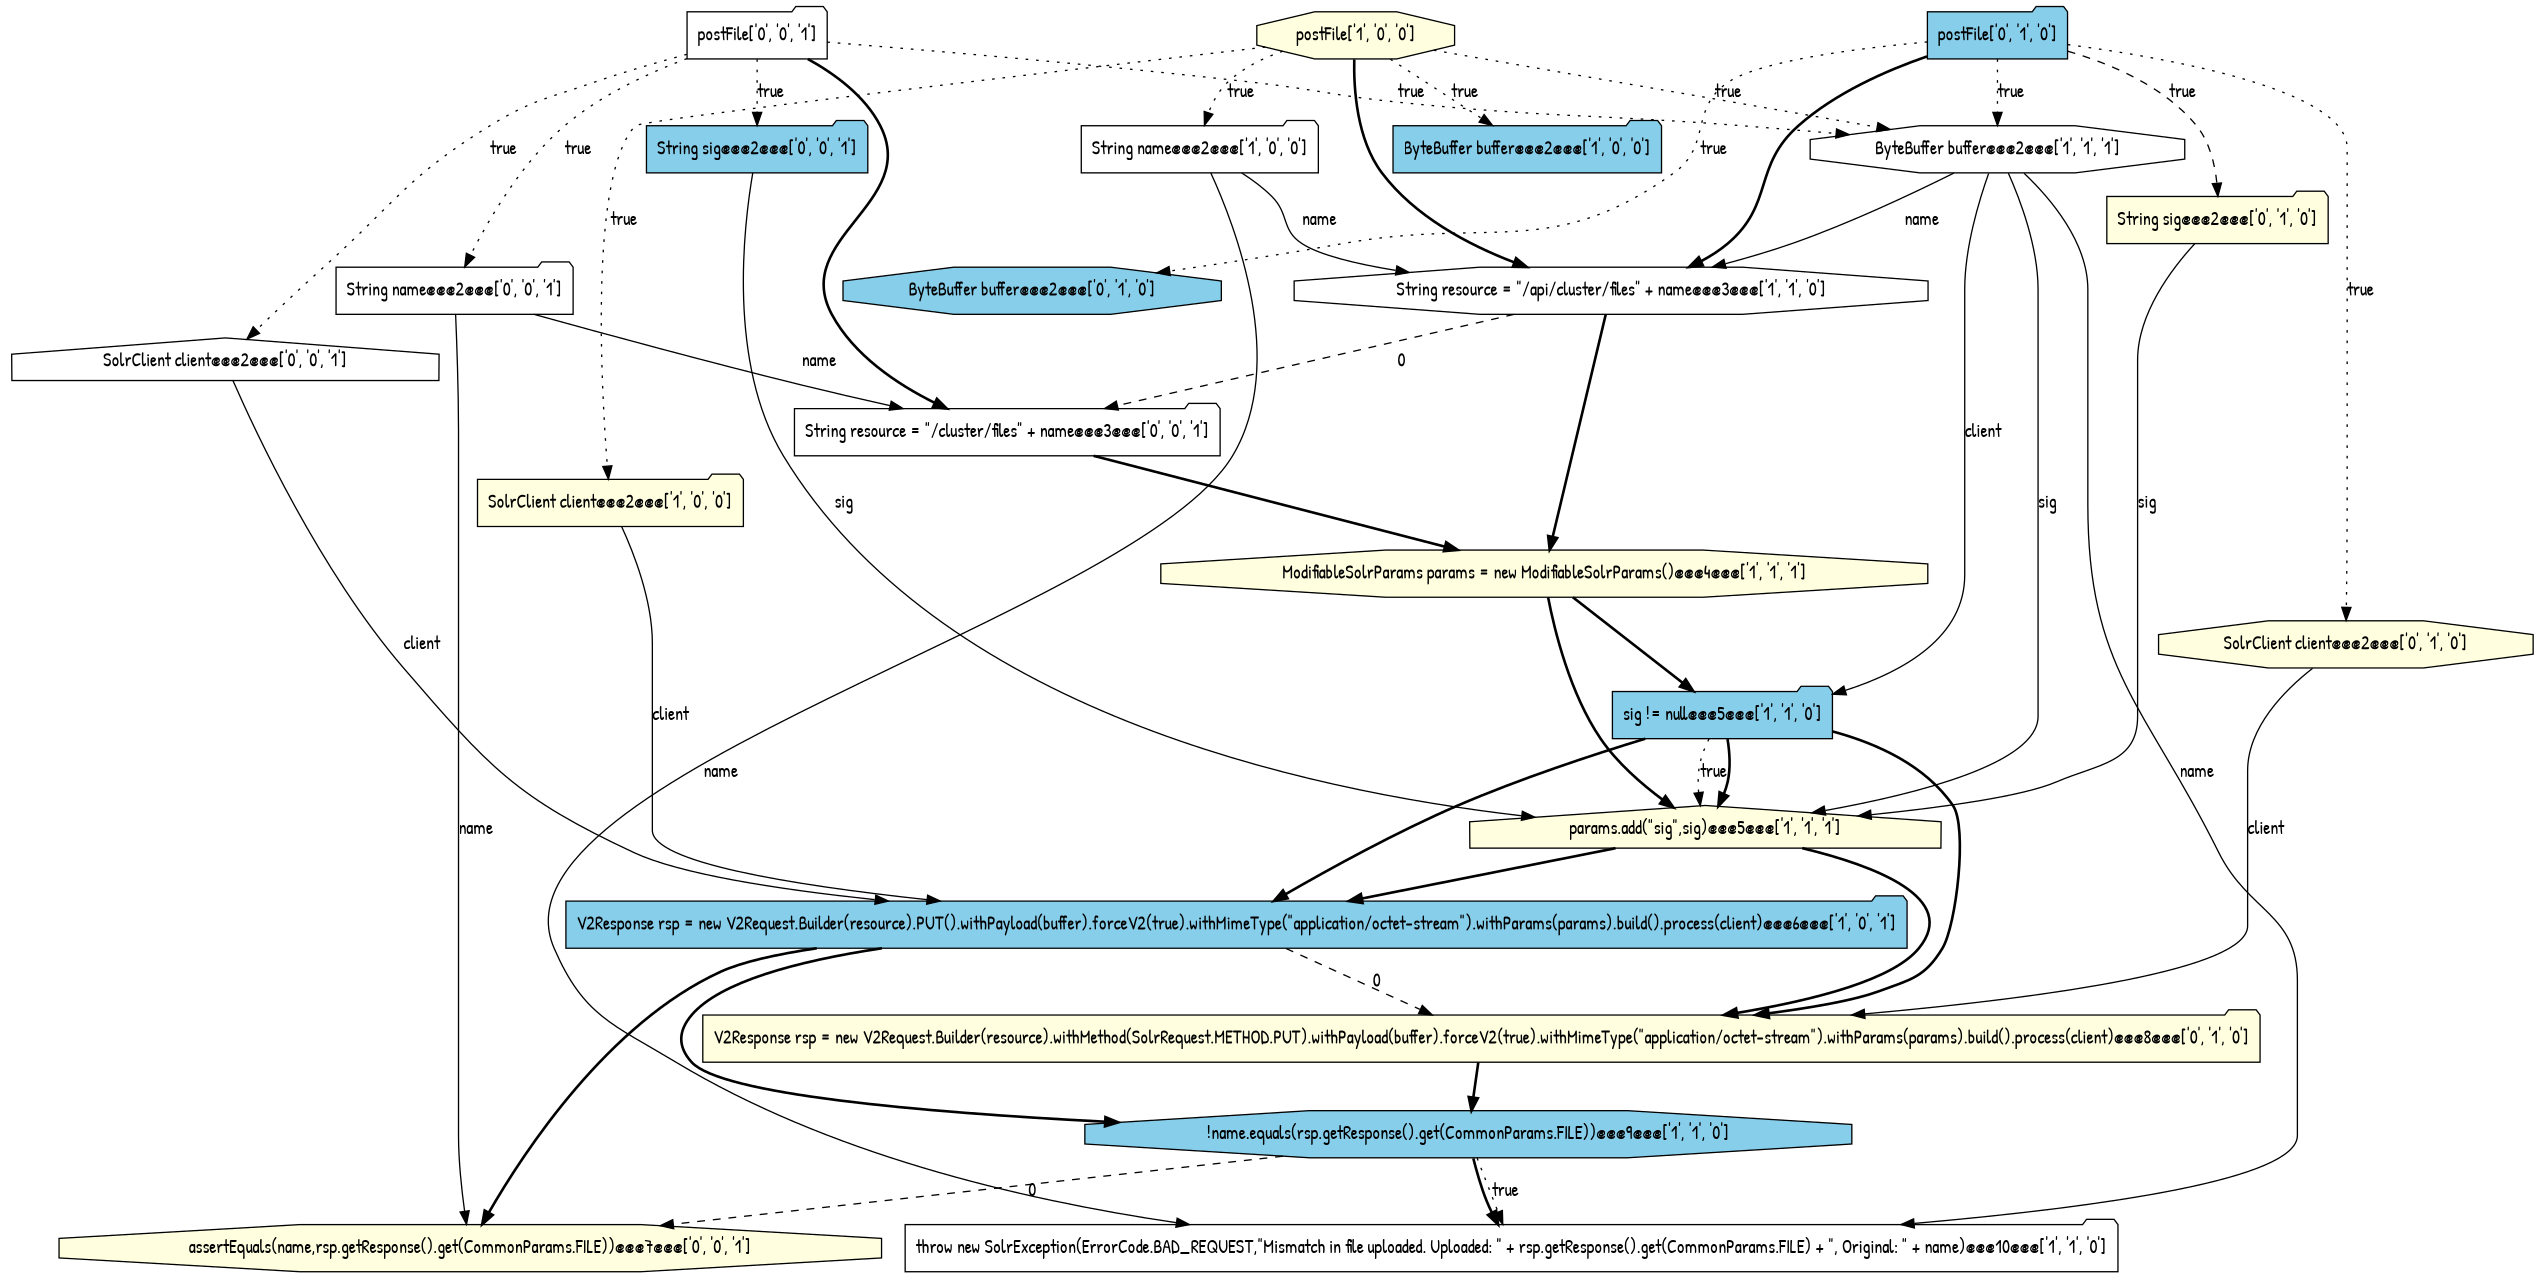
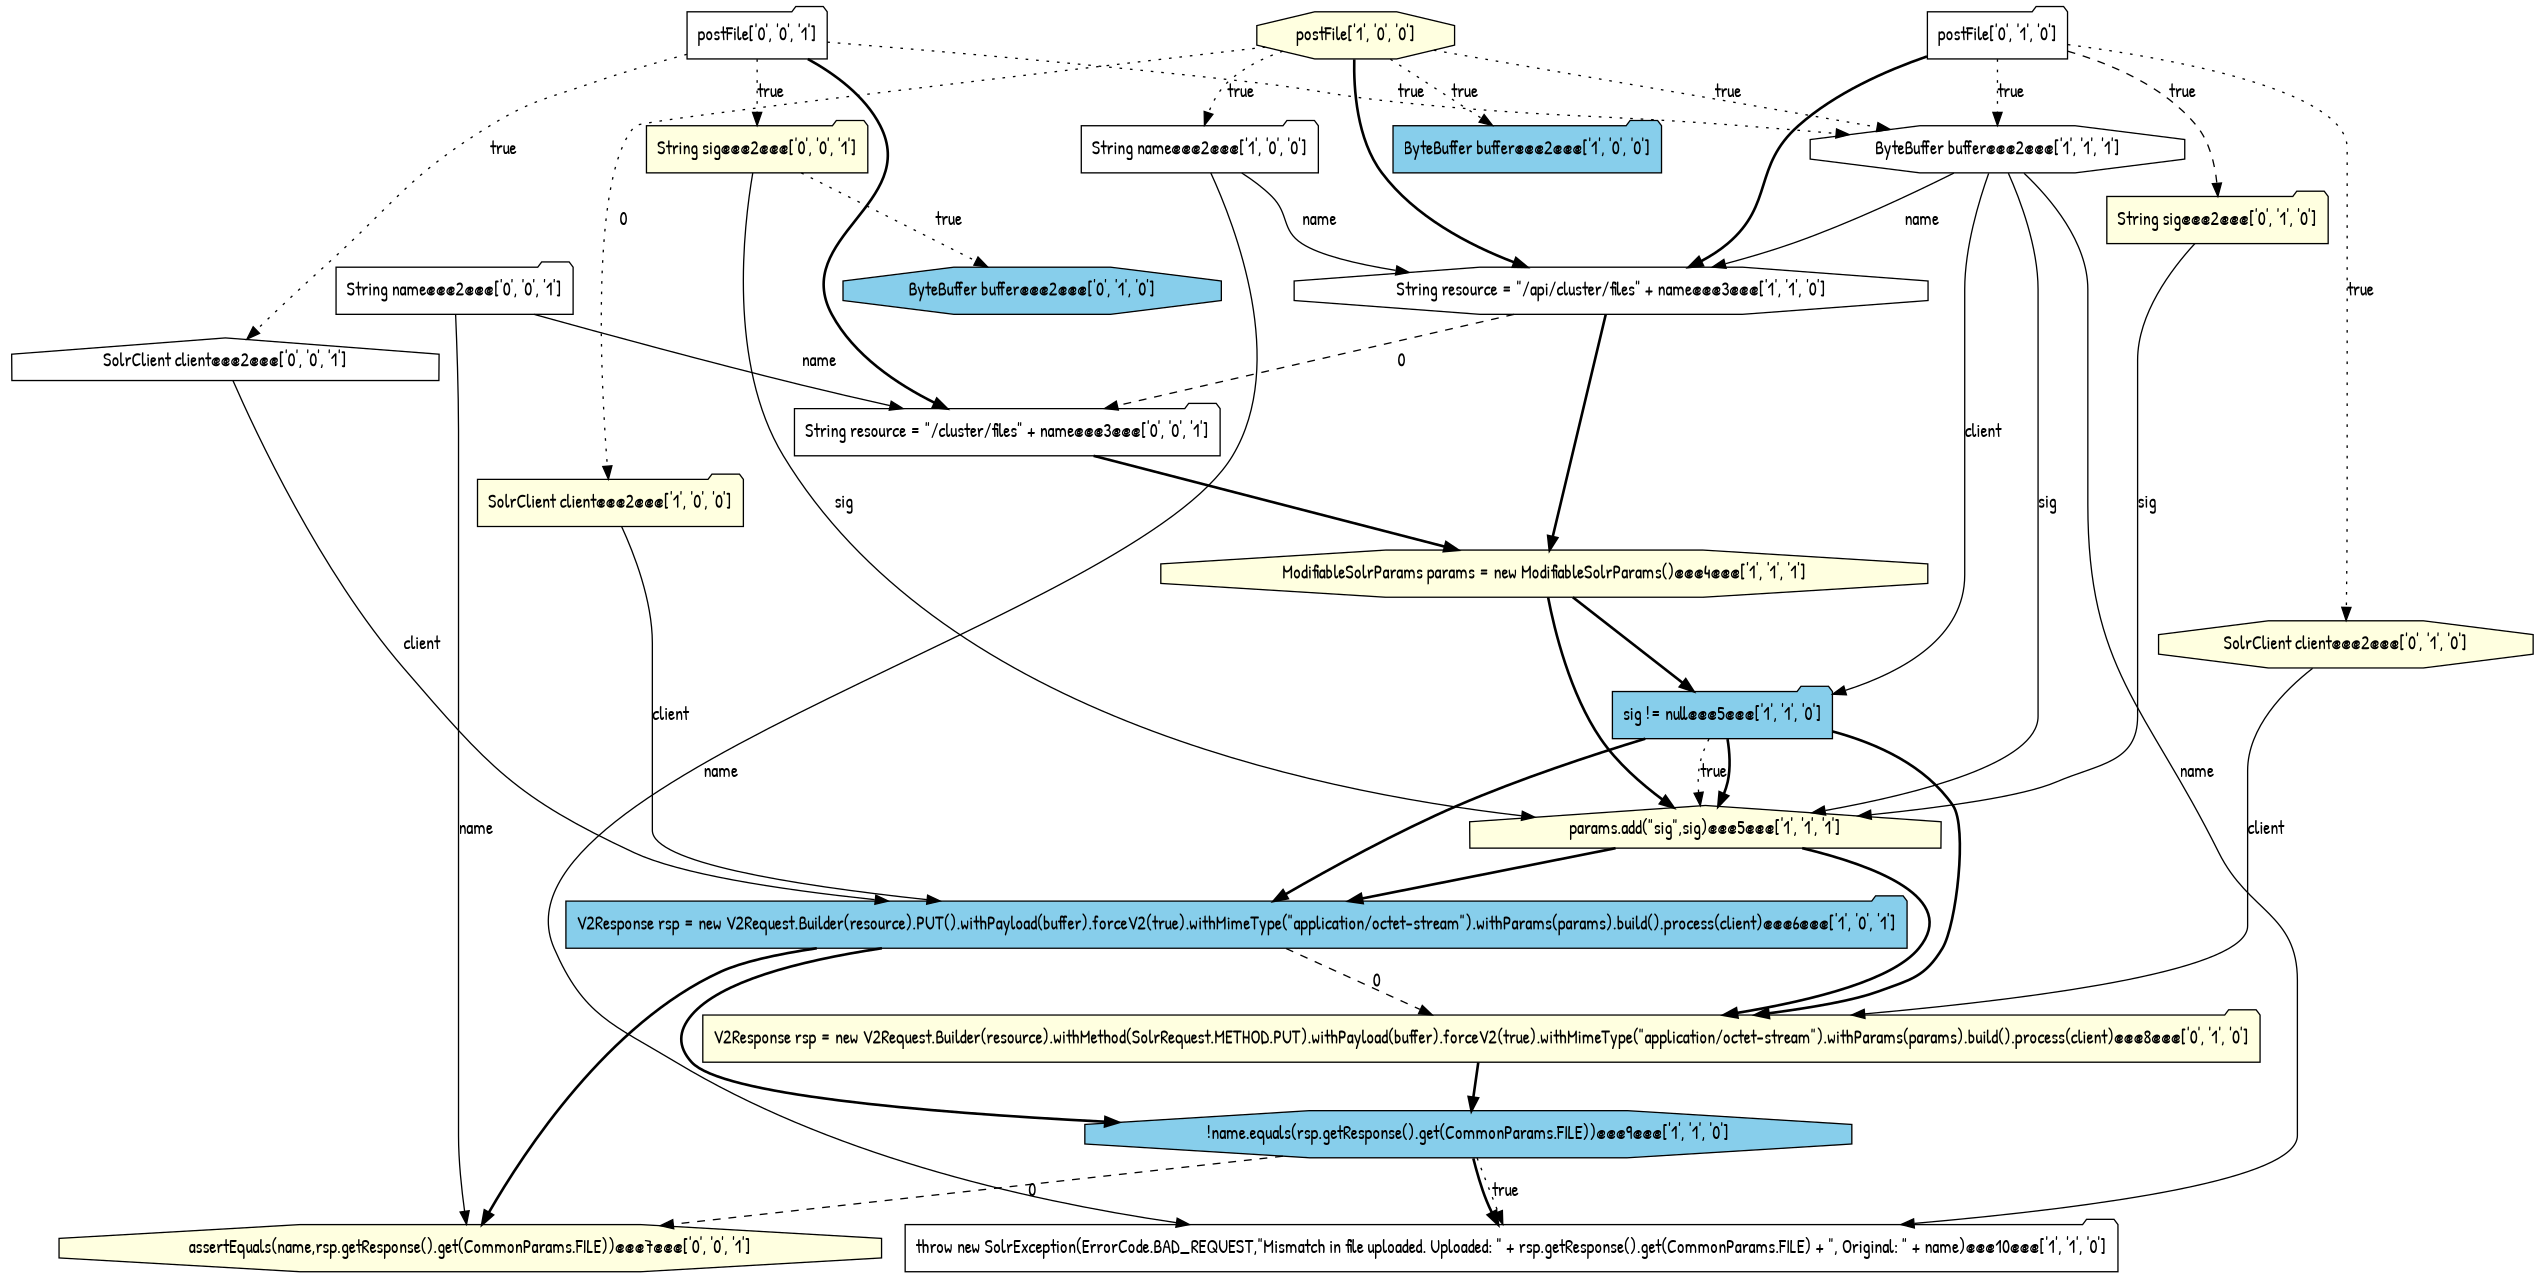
(1997, 35) -> (1997, 35)
(557, 133) -> none
(757, 149) -> (757, 149)
(624, 220) -> (624, 220)
(1582, 220) -> (889, 217)
